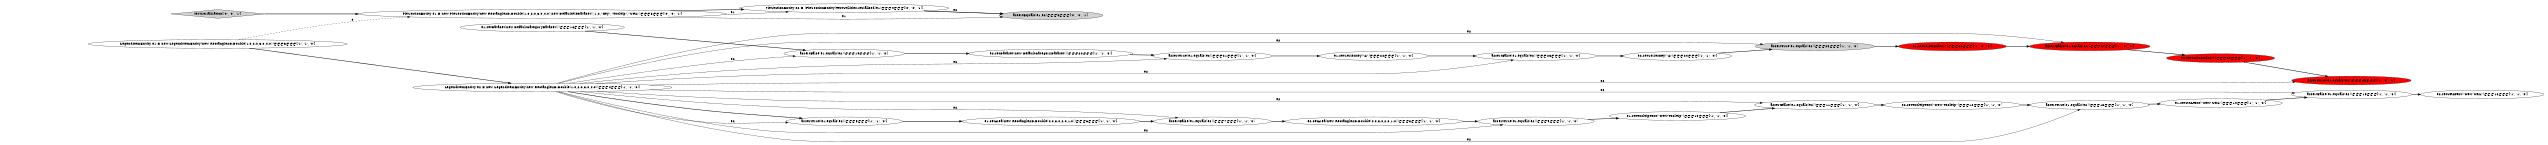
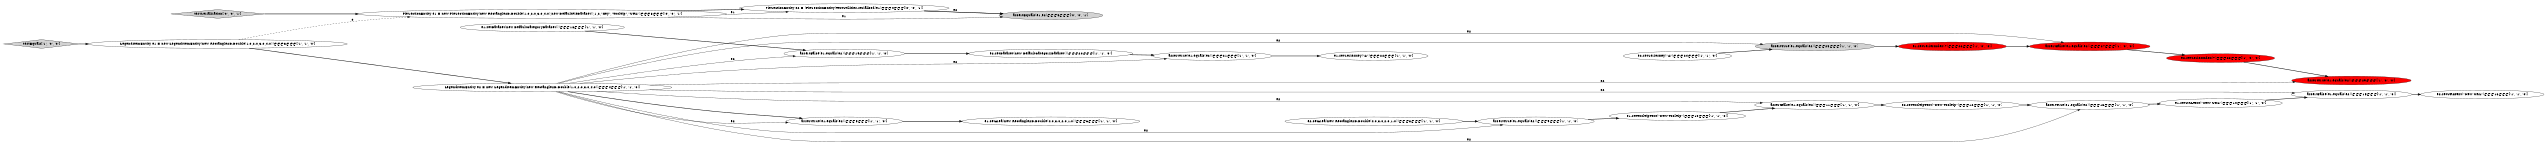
none -> (42, 44)
(1536, 56) -> none
(1212, 121) -> none
